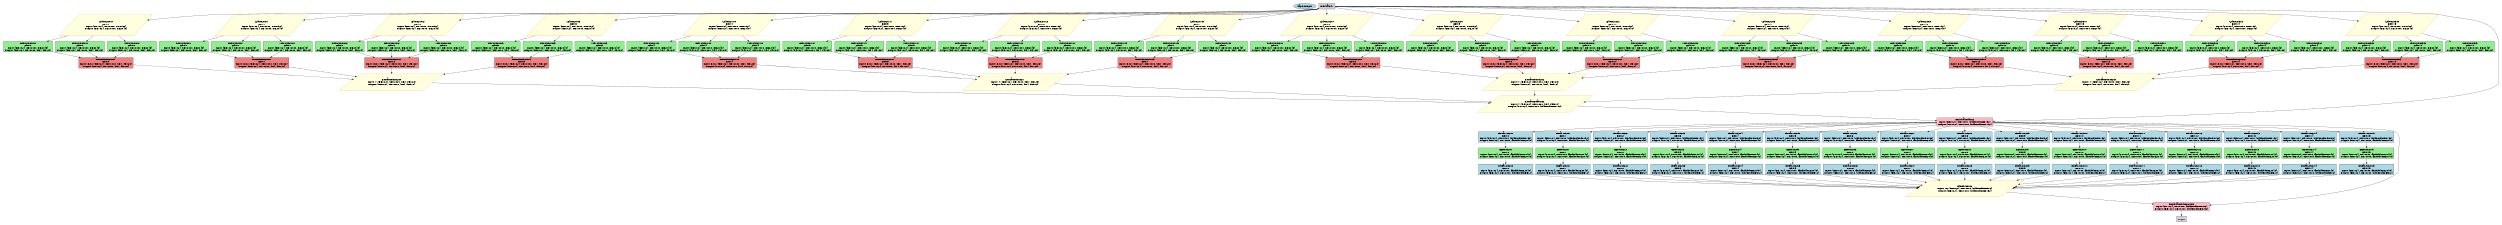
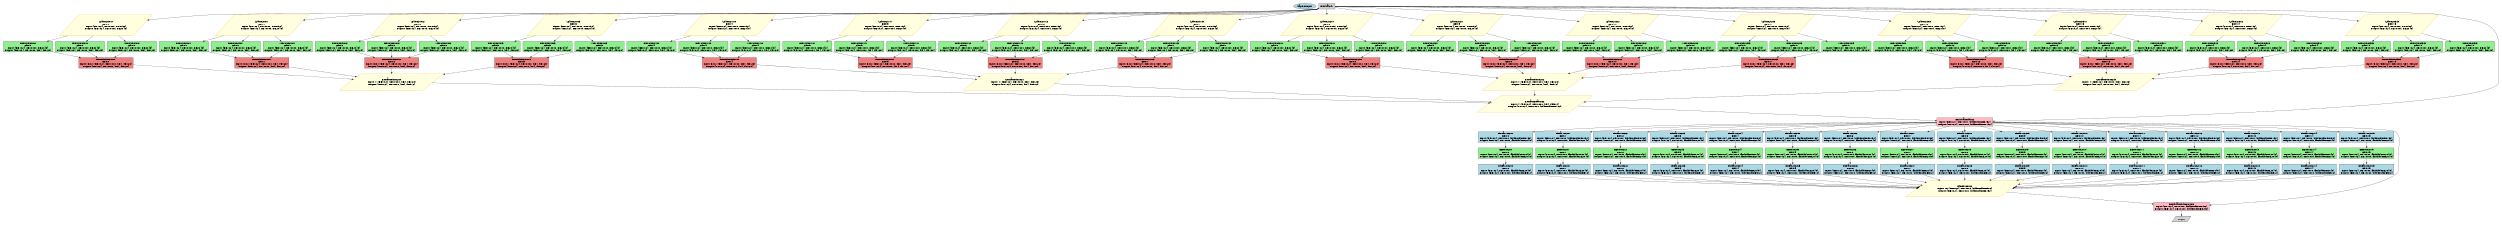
(2182, 219) -> (2182, 219)
